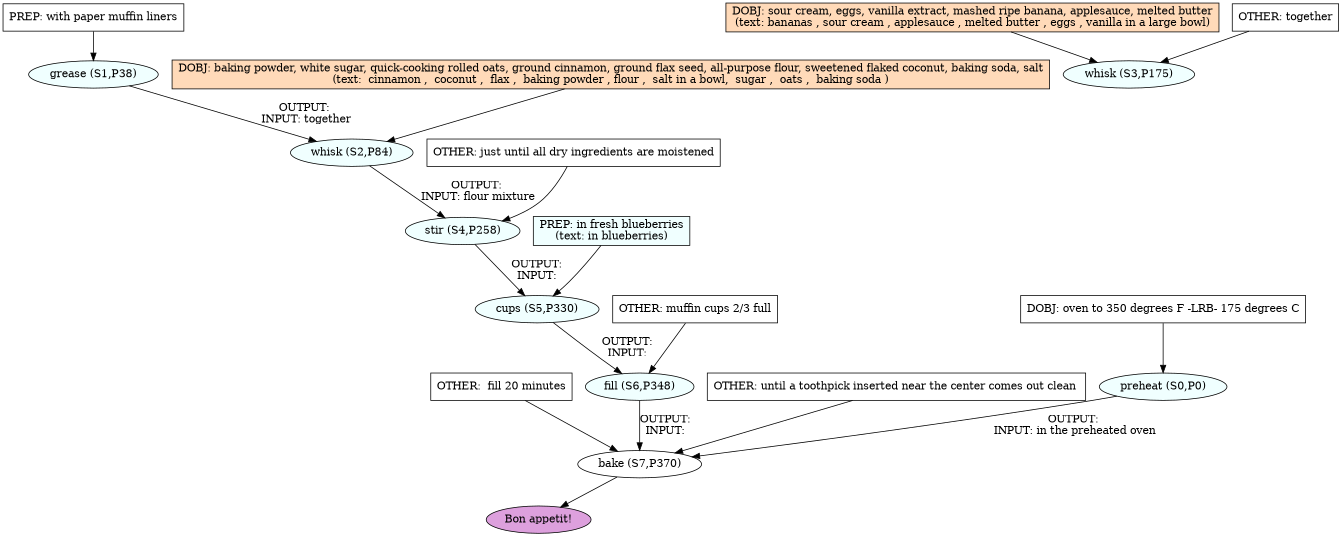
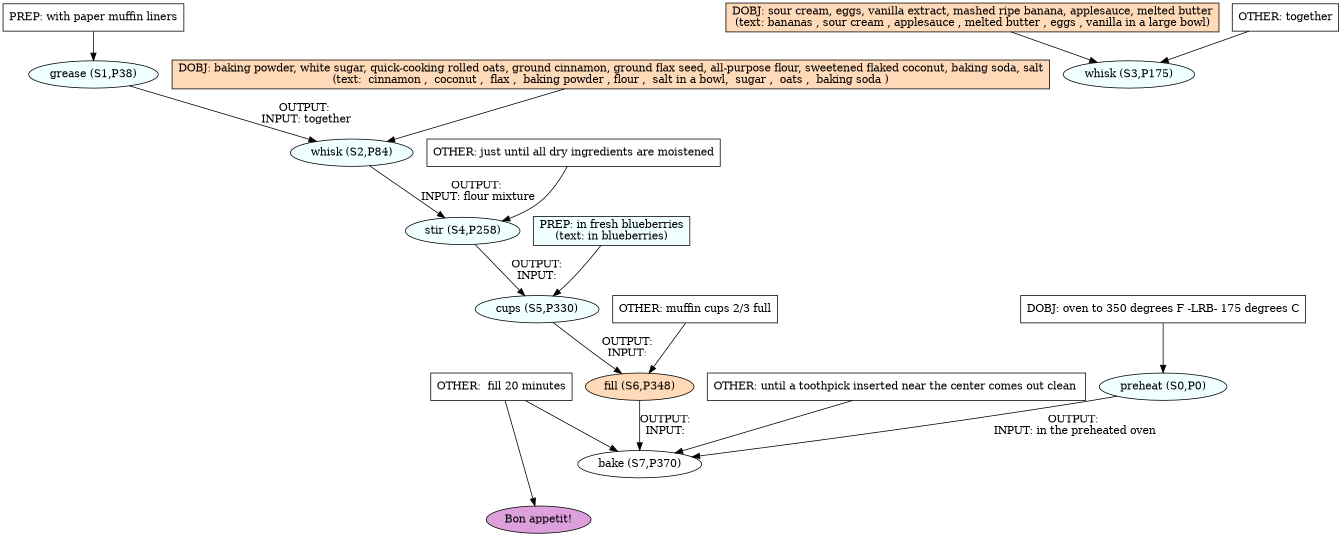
(640, 387) -> (640, 387)
(592, 490) -> (519, 449)
